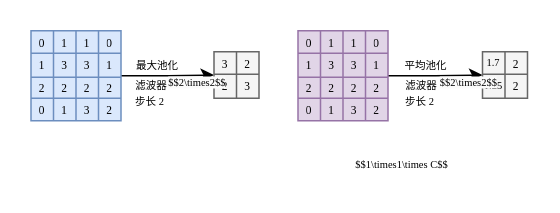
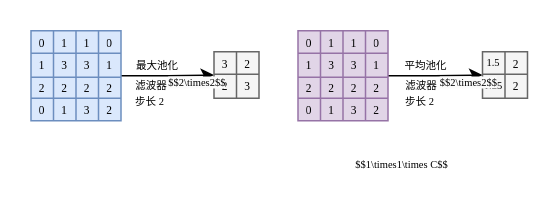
(494, 64) -> (494, 64)
